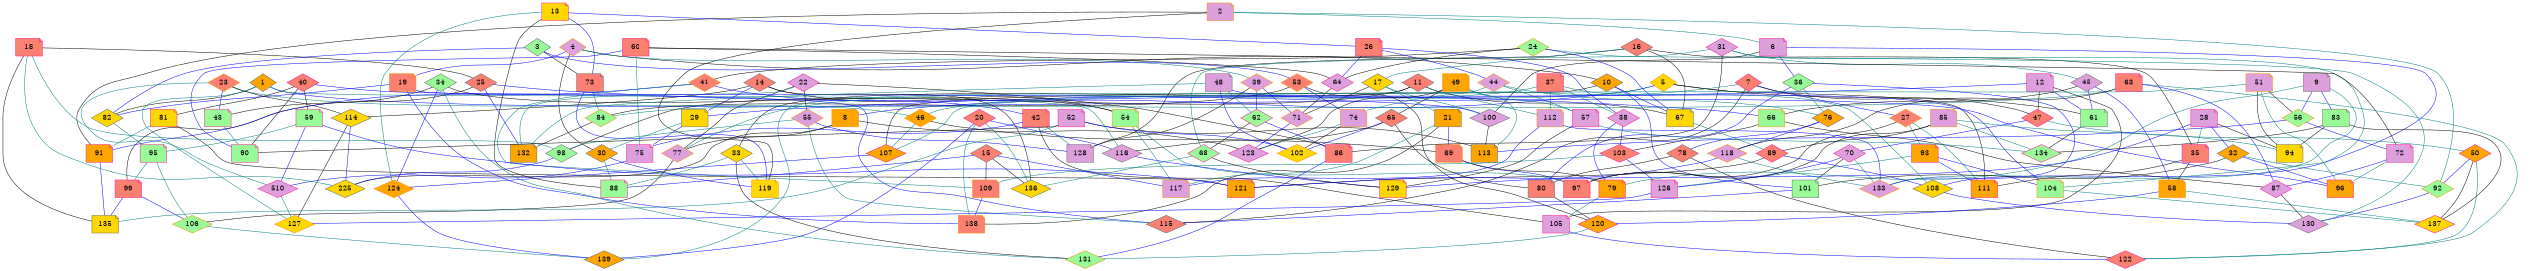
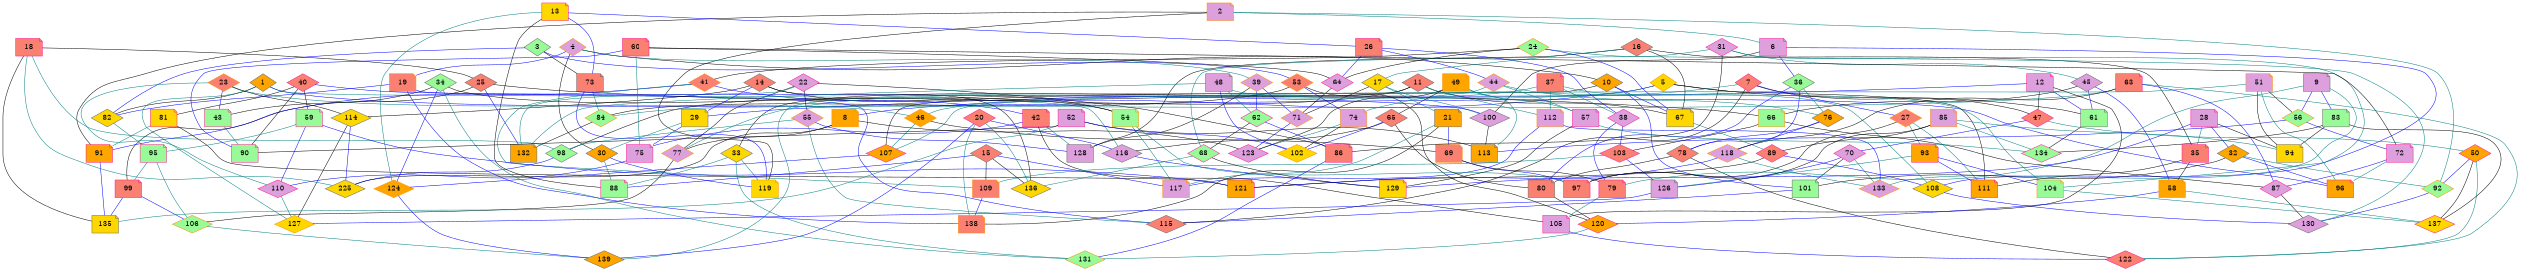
(1650, 95) -> (1650, 95)
(1126, 98) -> (1126, 98)
(2043, 103) -> (1789, 127)
(278, 189) -> (278, 189)
(1612, 189) -> (1612, 189)
(1664, 189) -> (1664, 189)
(885, 241) -> (885, 241)
